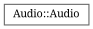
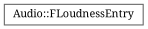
(47, 15) -> (74, 15)
